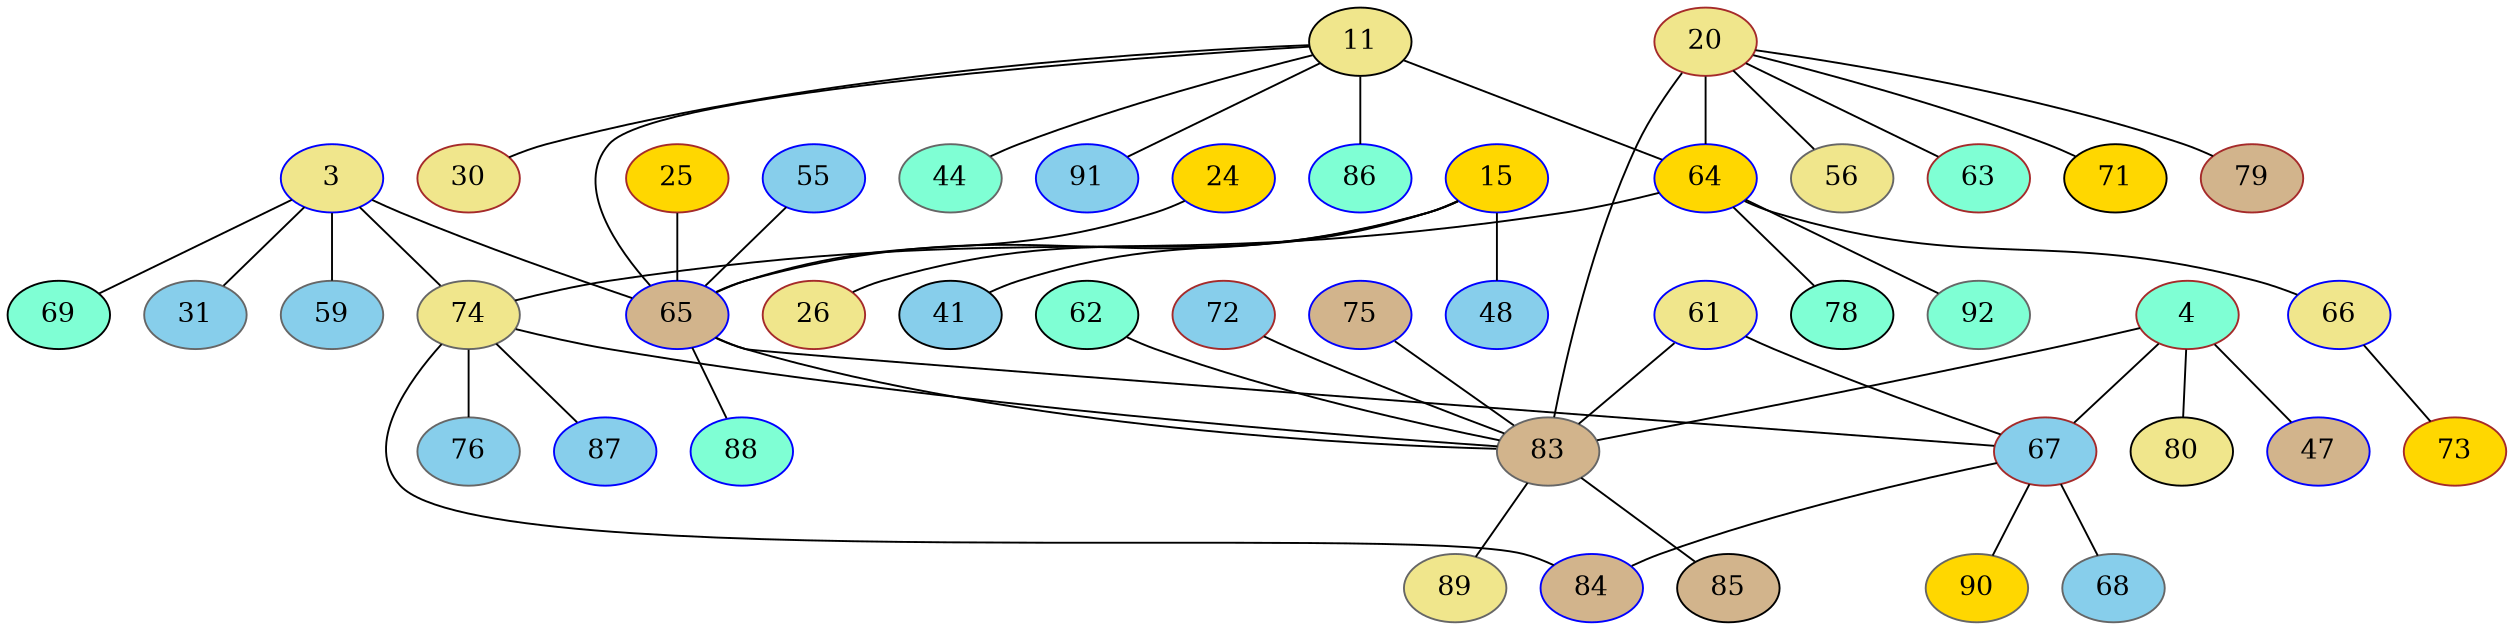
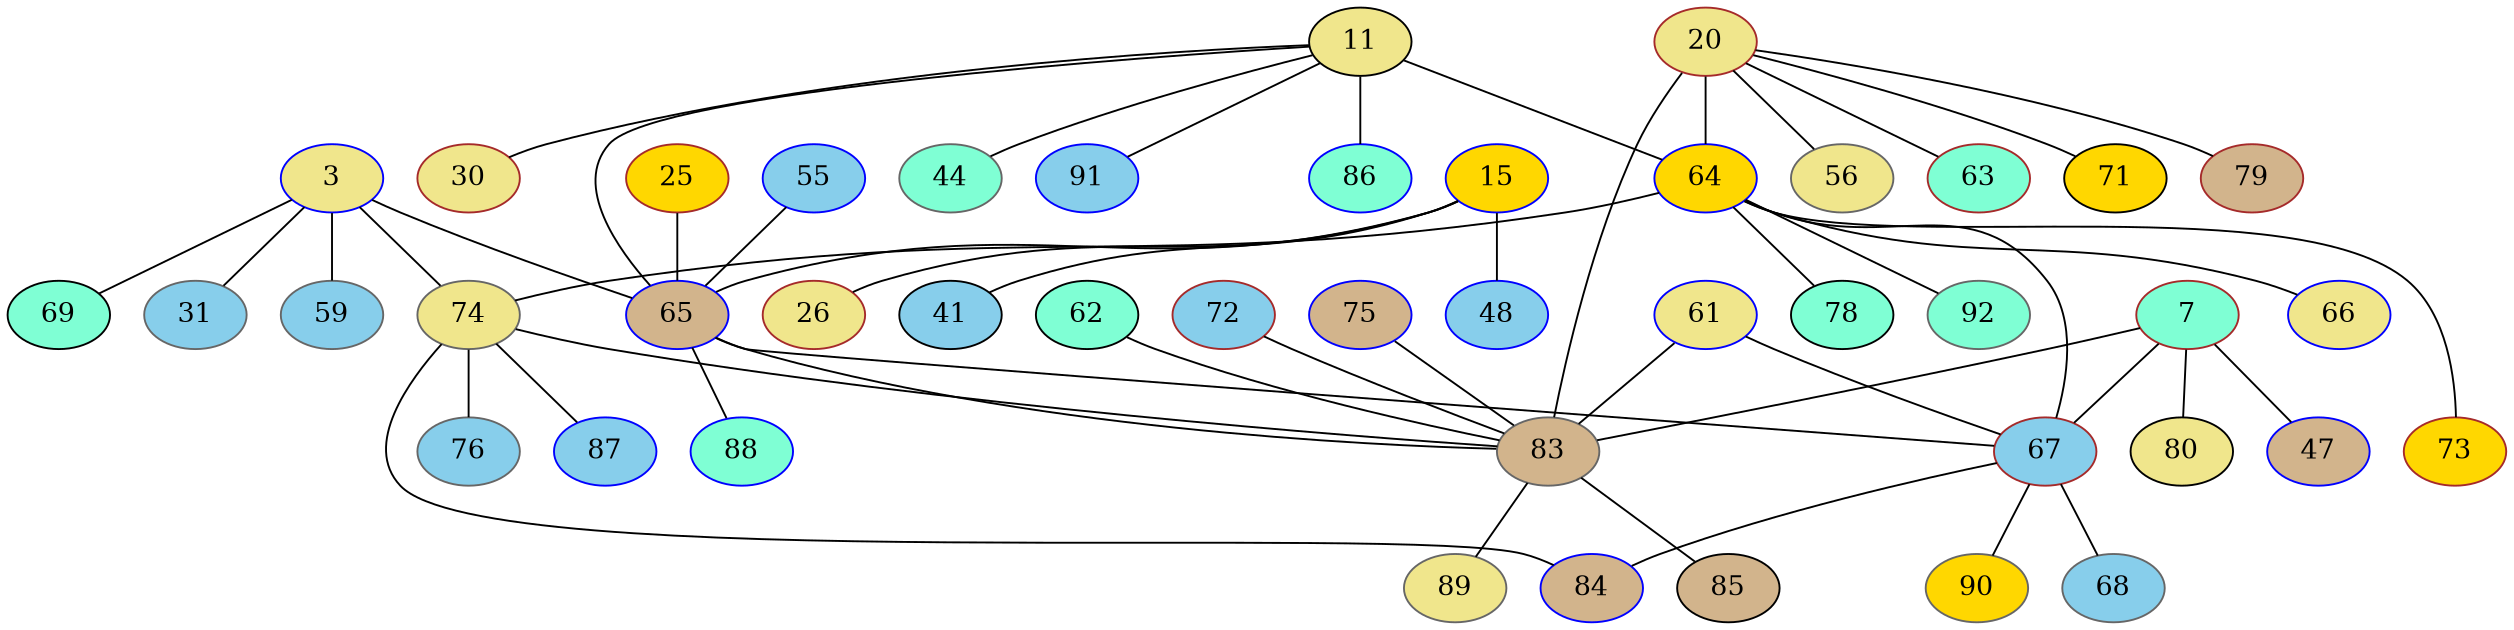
(1224, 178) -> none
none -> (2033, 266)
(2187, 315) -> (2187, 315)
(2397, 383) -> (2153, 228)
